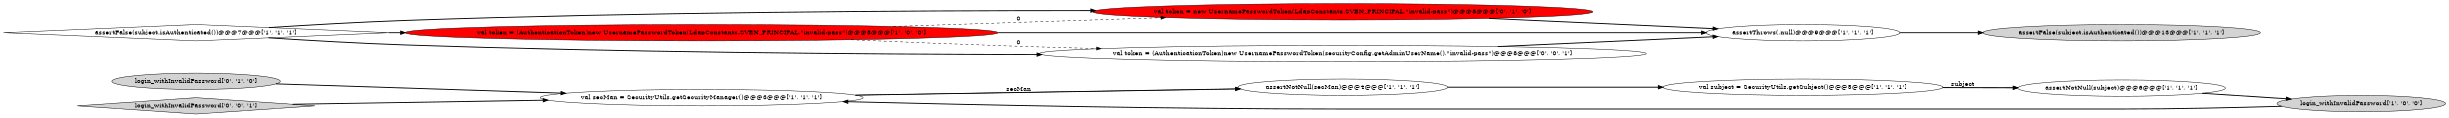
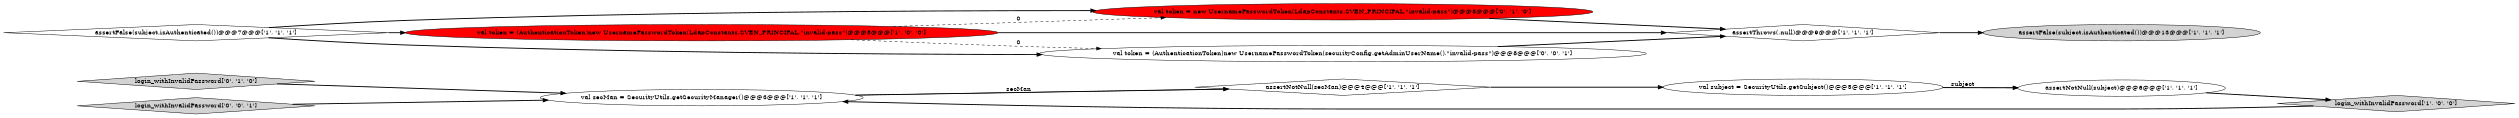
(1803, 33) -> (1803, 33)
(196, 81) -> (196, 81)
(1343, 87) -> (1343, 87)
(2361, 104) -> (2396, 104)
